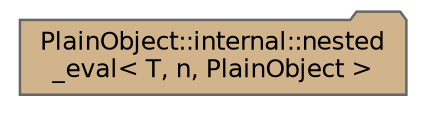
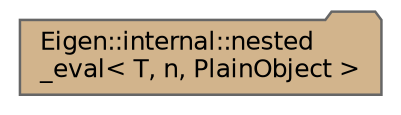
(213, 57) -> (201, 57)
